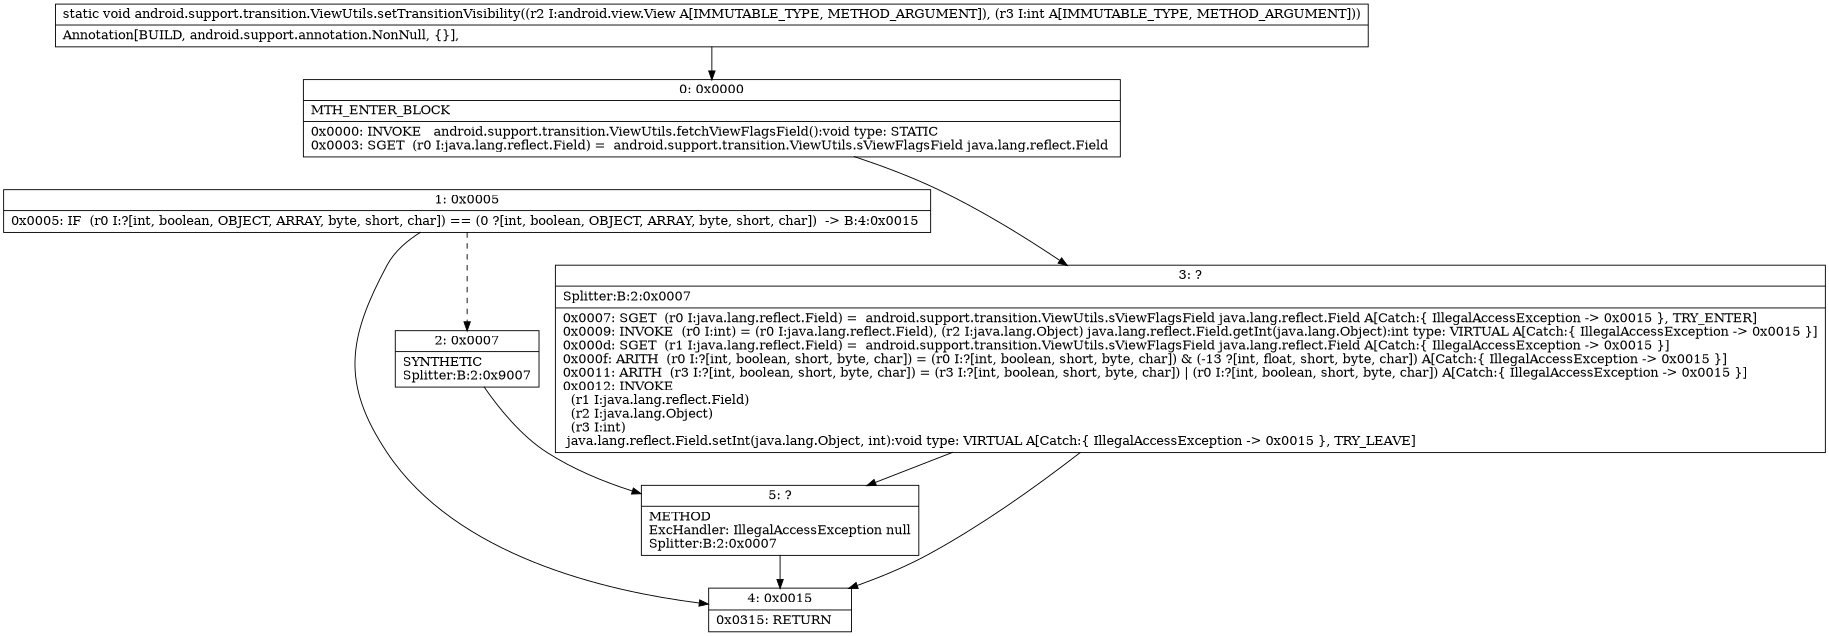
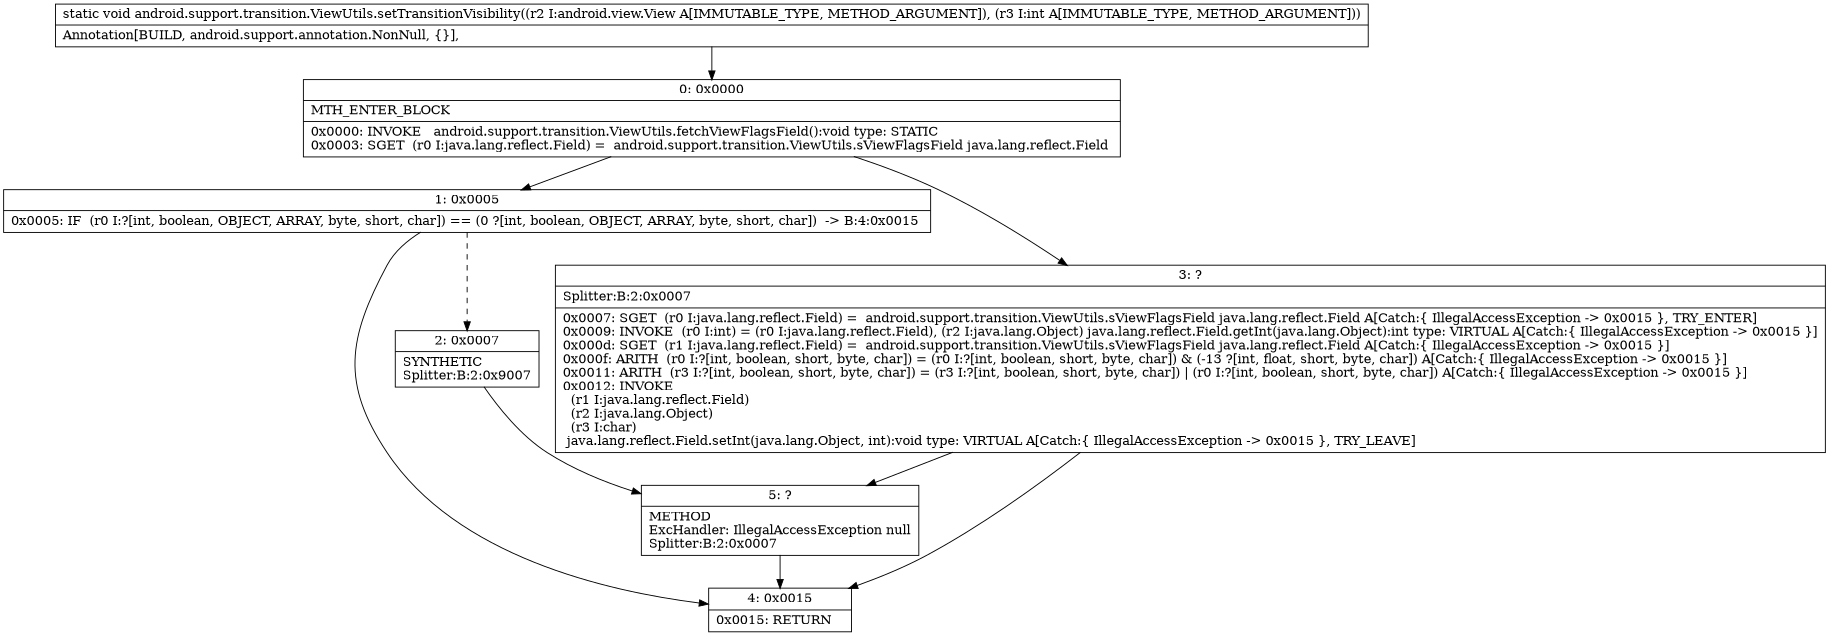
none -> (571, 172)
(595, 428) -> (600, 428)
(780, 620) -> (780, 620)
